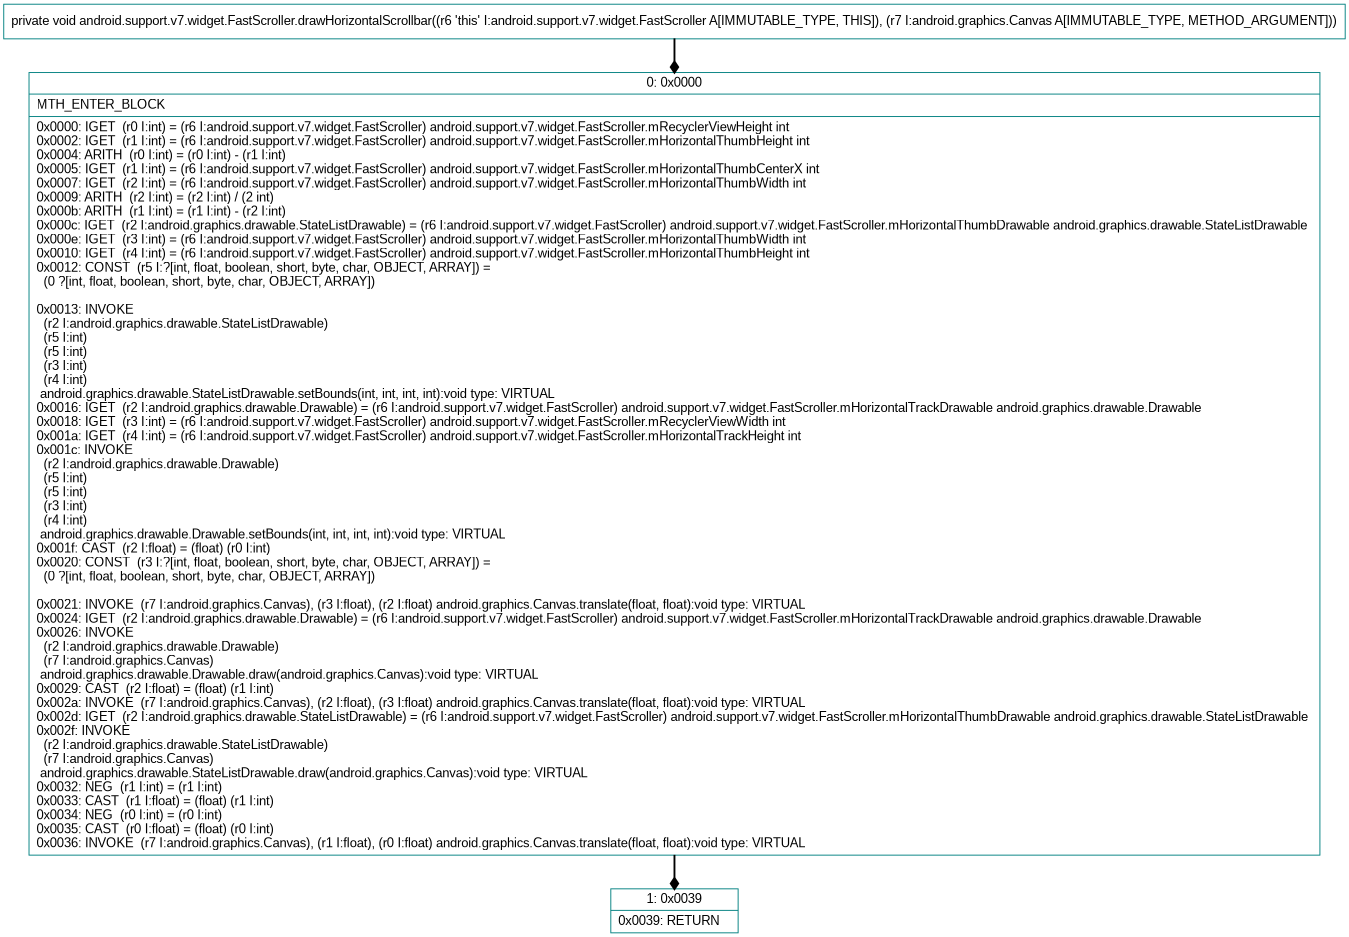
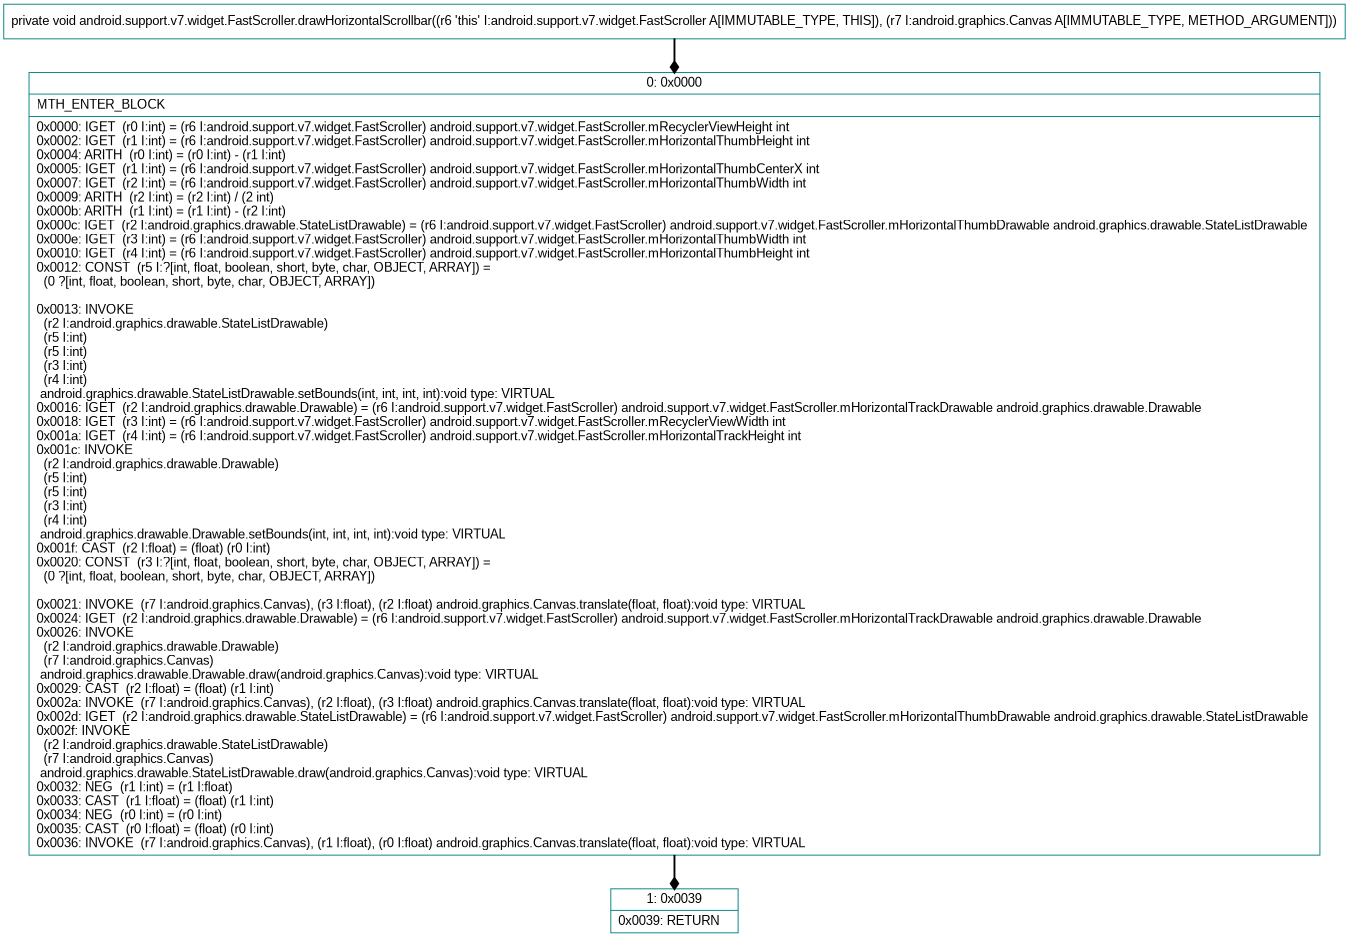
(131, 787) -> (137, 787)
